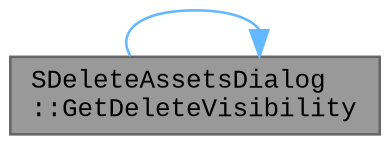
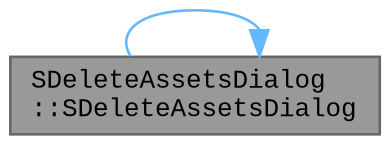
(195, 96) -> (195, 96)
